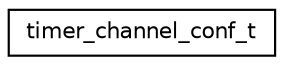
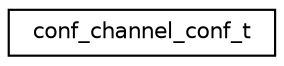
(142, 33) -> (142, 33)
